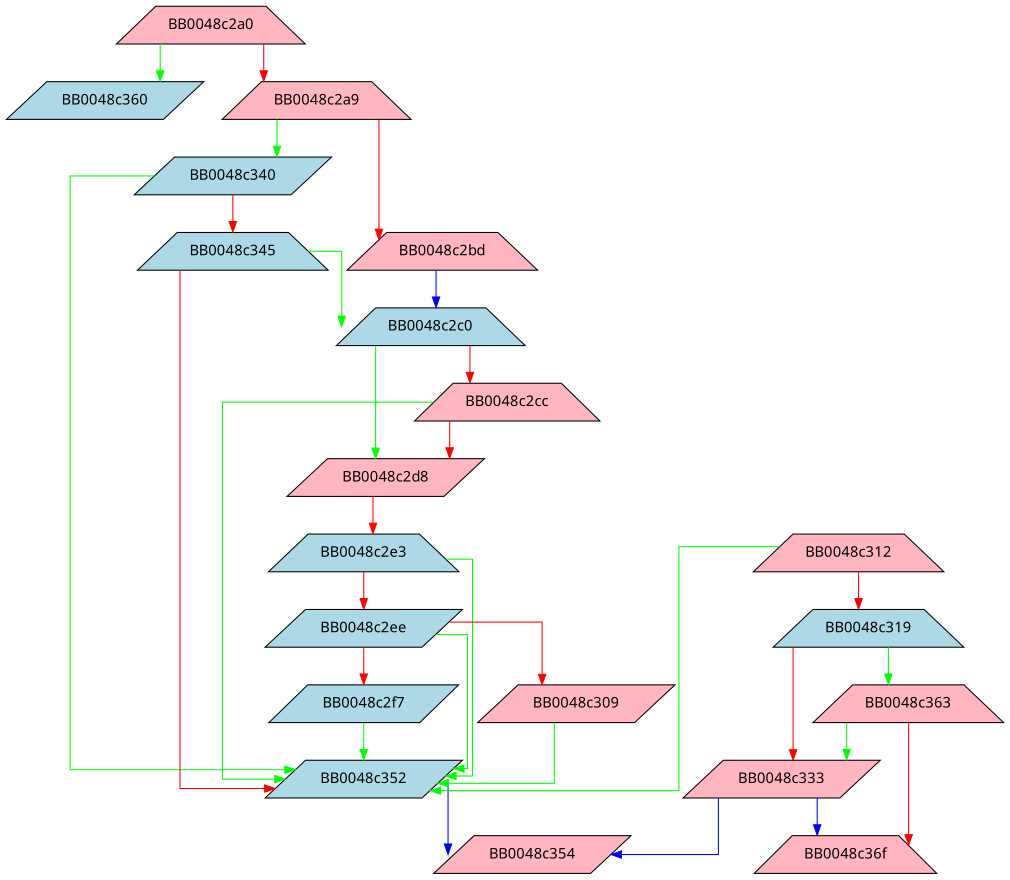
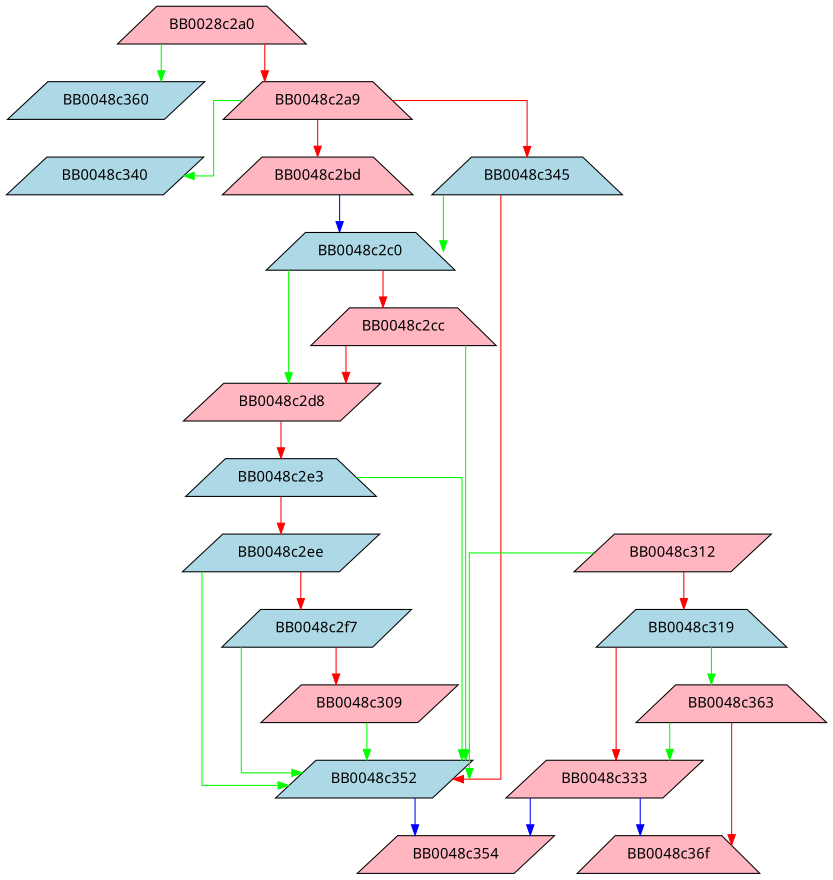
(211, 25) -> (212, 25)
(233, 208) -> (483, 101)
(70, 538) -> none
(849, 553) -> (673, 553)
(522, 622) -> (336, 661)
